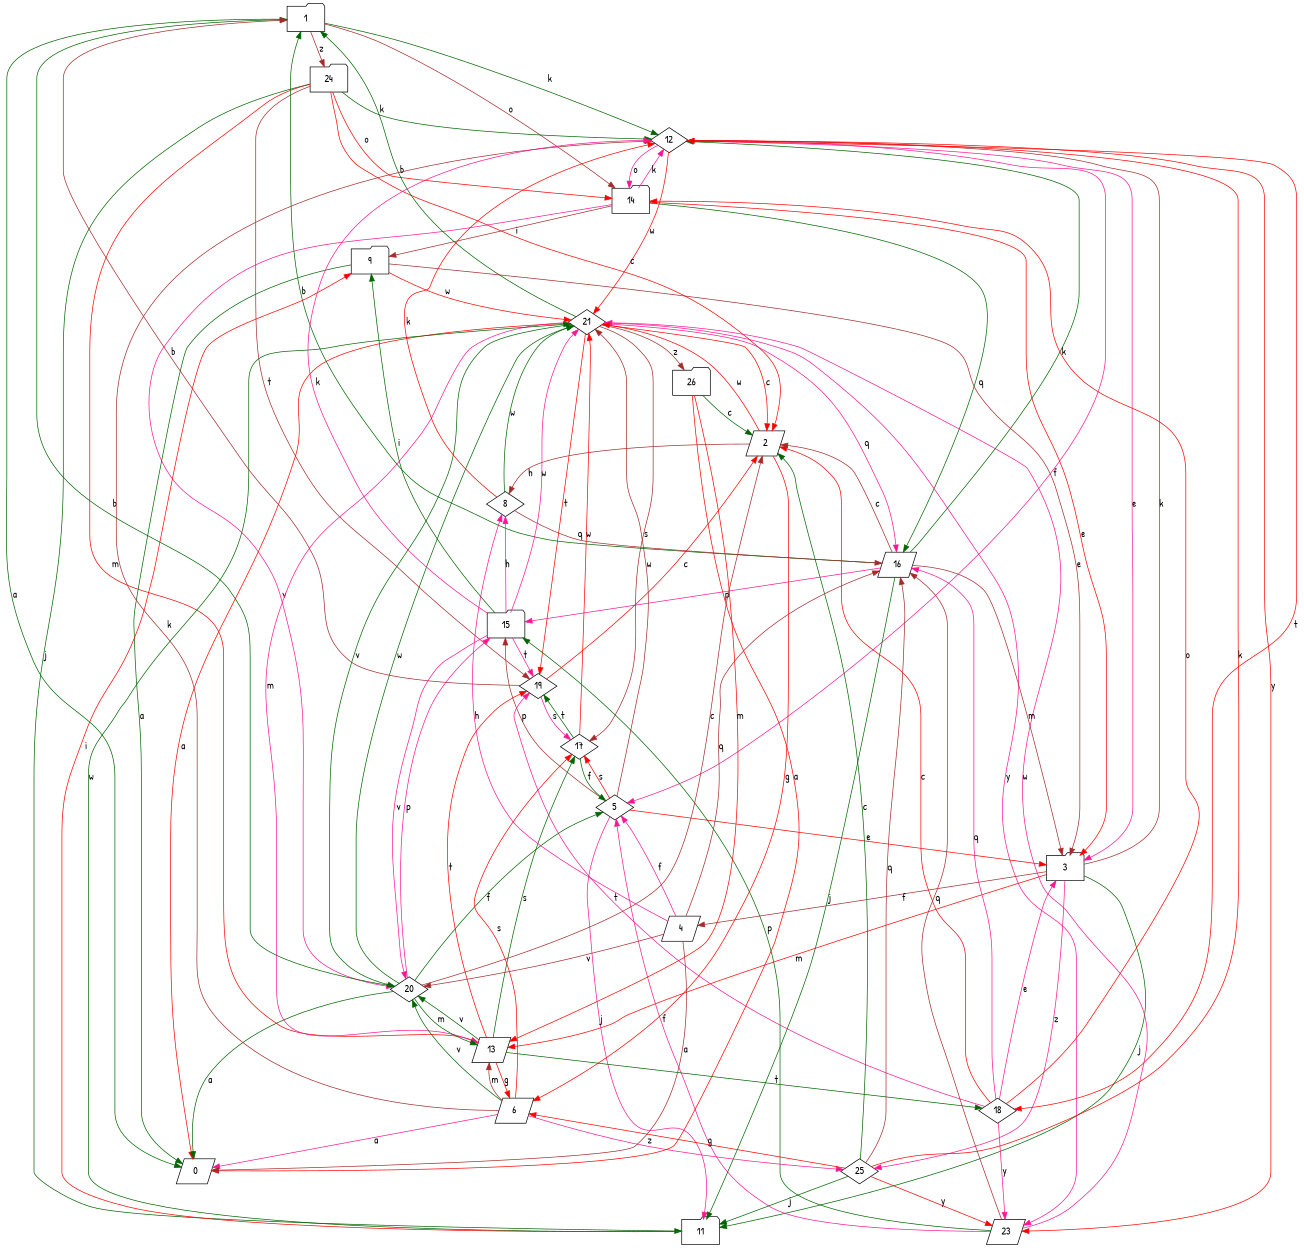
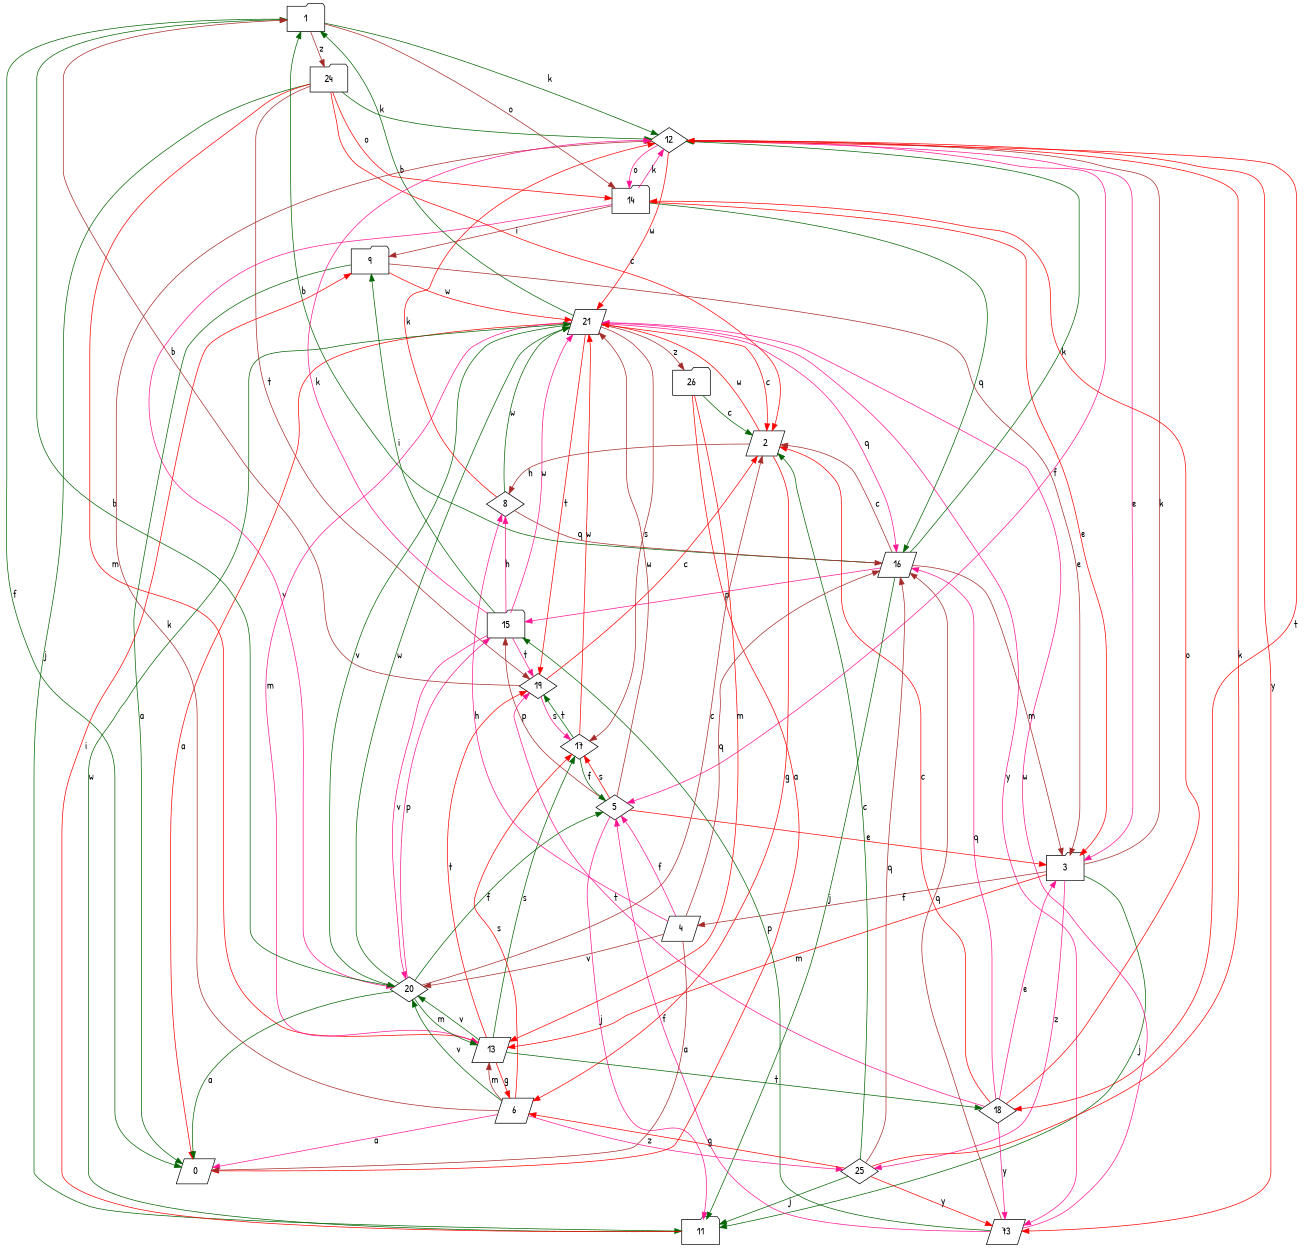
(587, 322) -> (587, 322)
(15, 595) -> (15, 595)
(1006, 1232) -> (1006, 1232)
